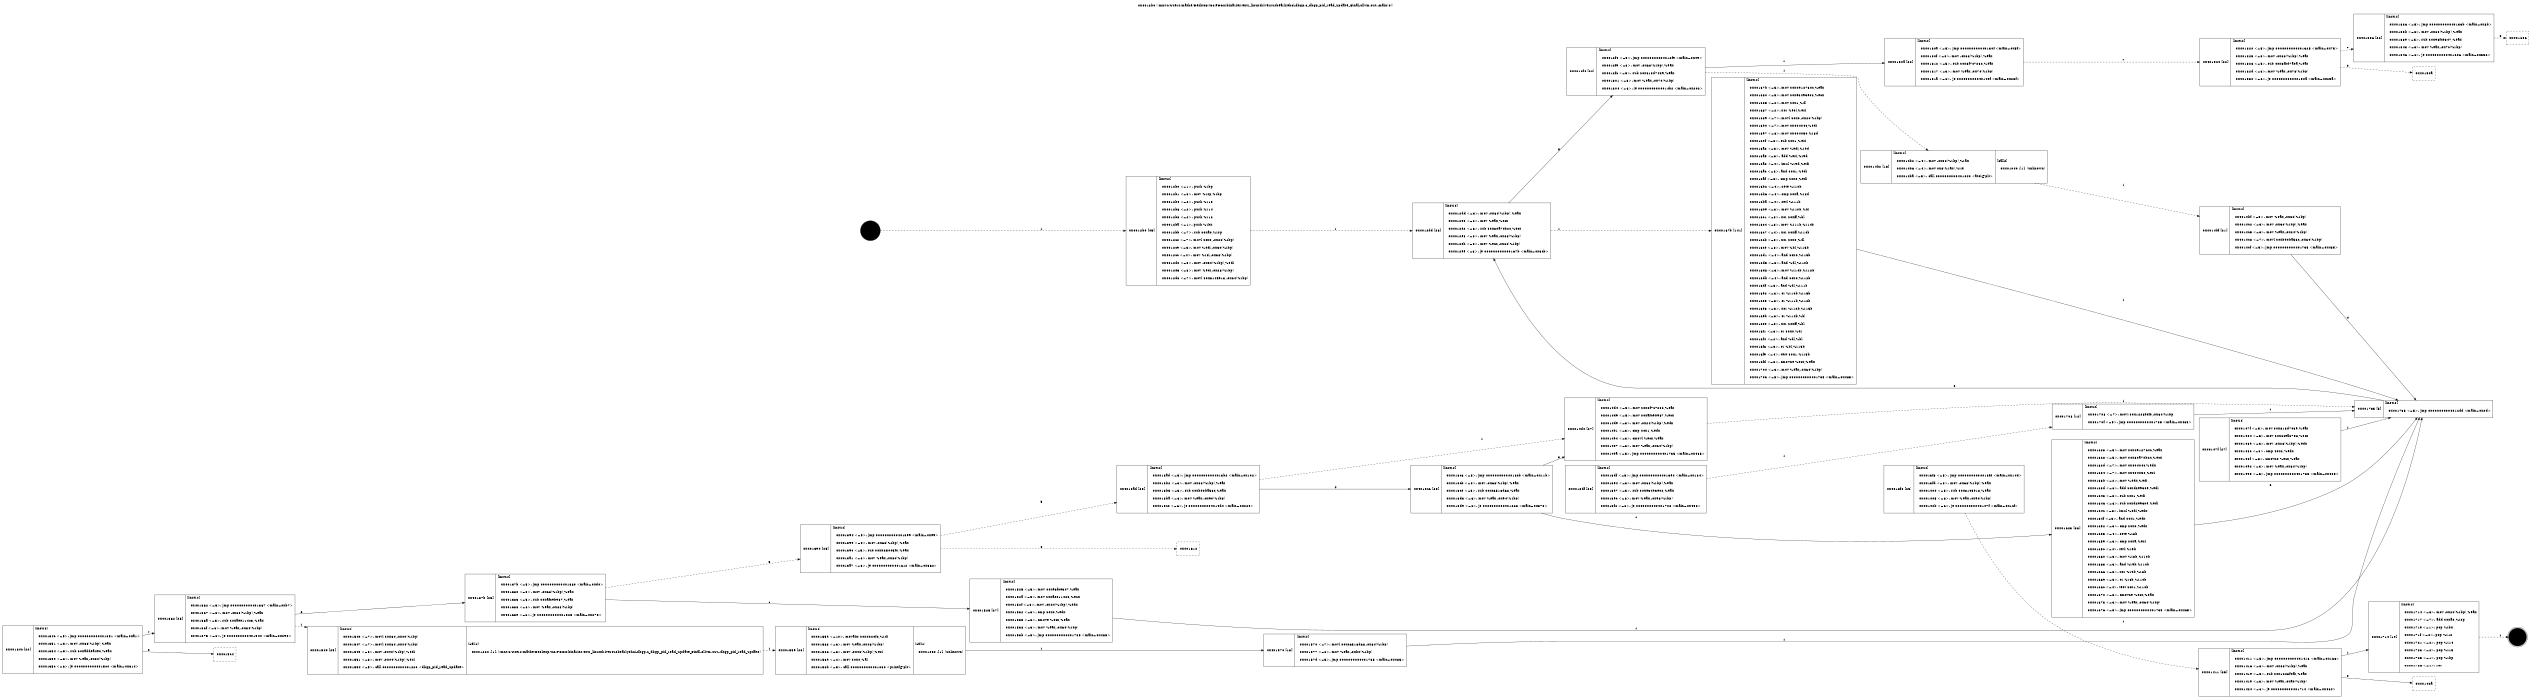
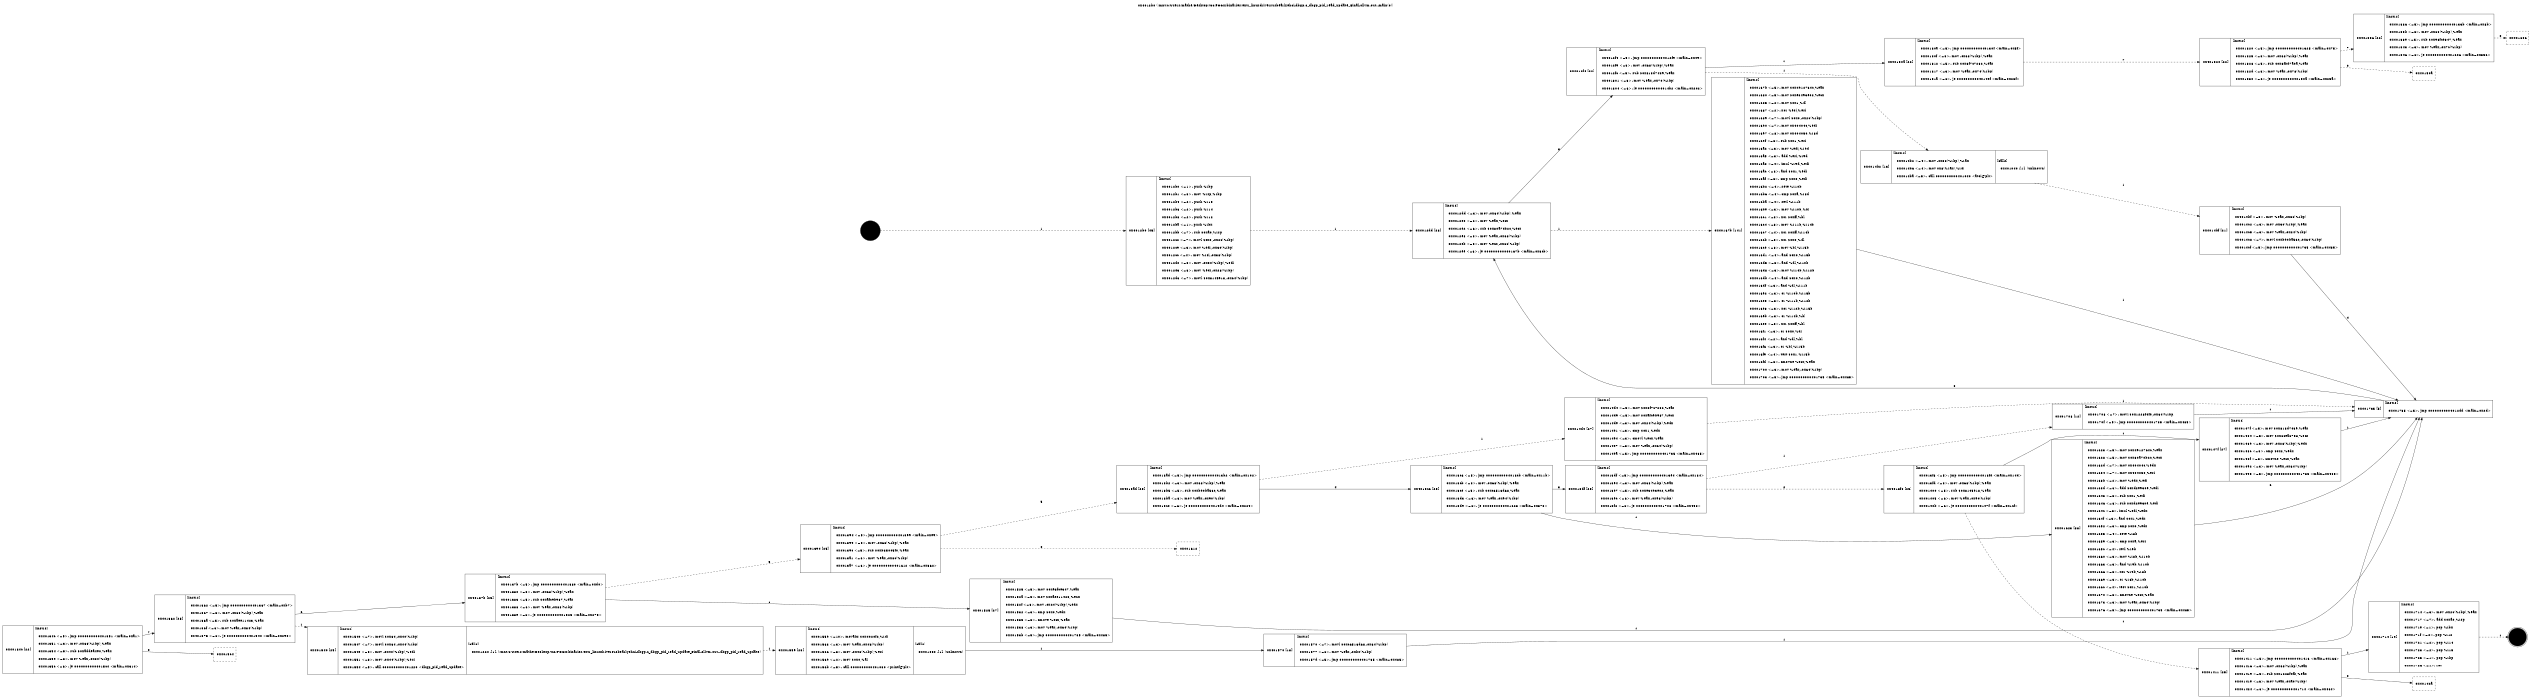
none -> (2097, 435)
(1553, 461) -> (1558, 489)
none -> (1794, 489)
